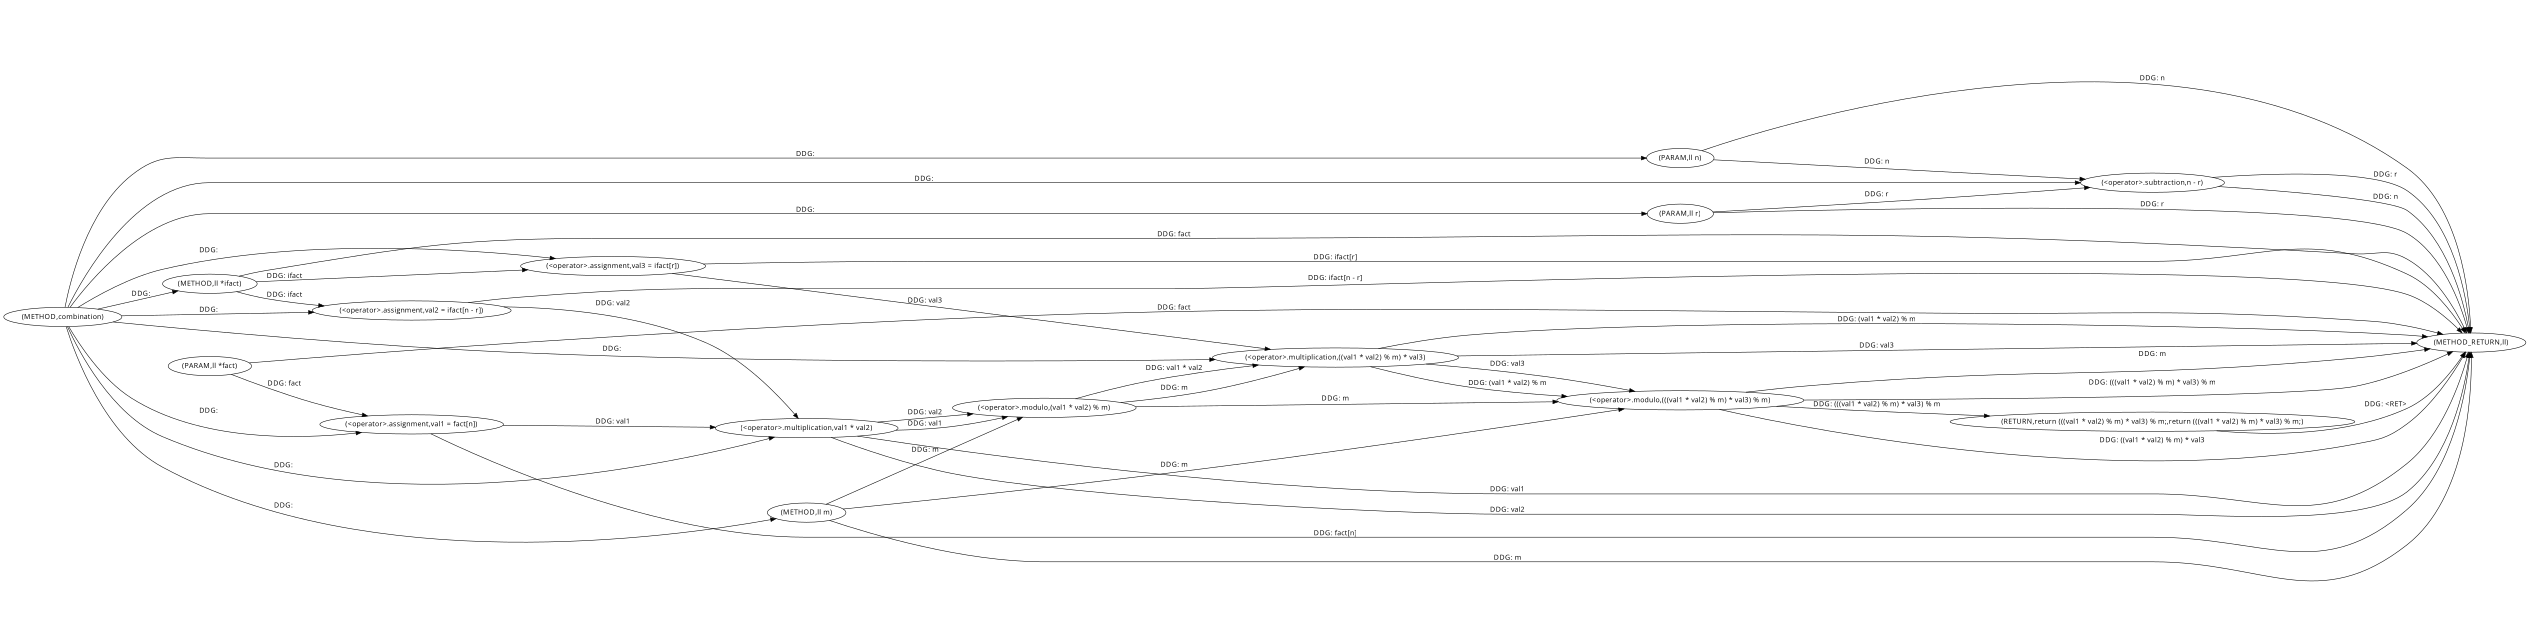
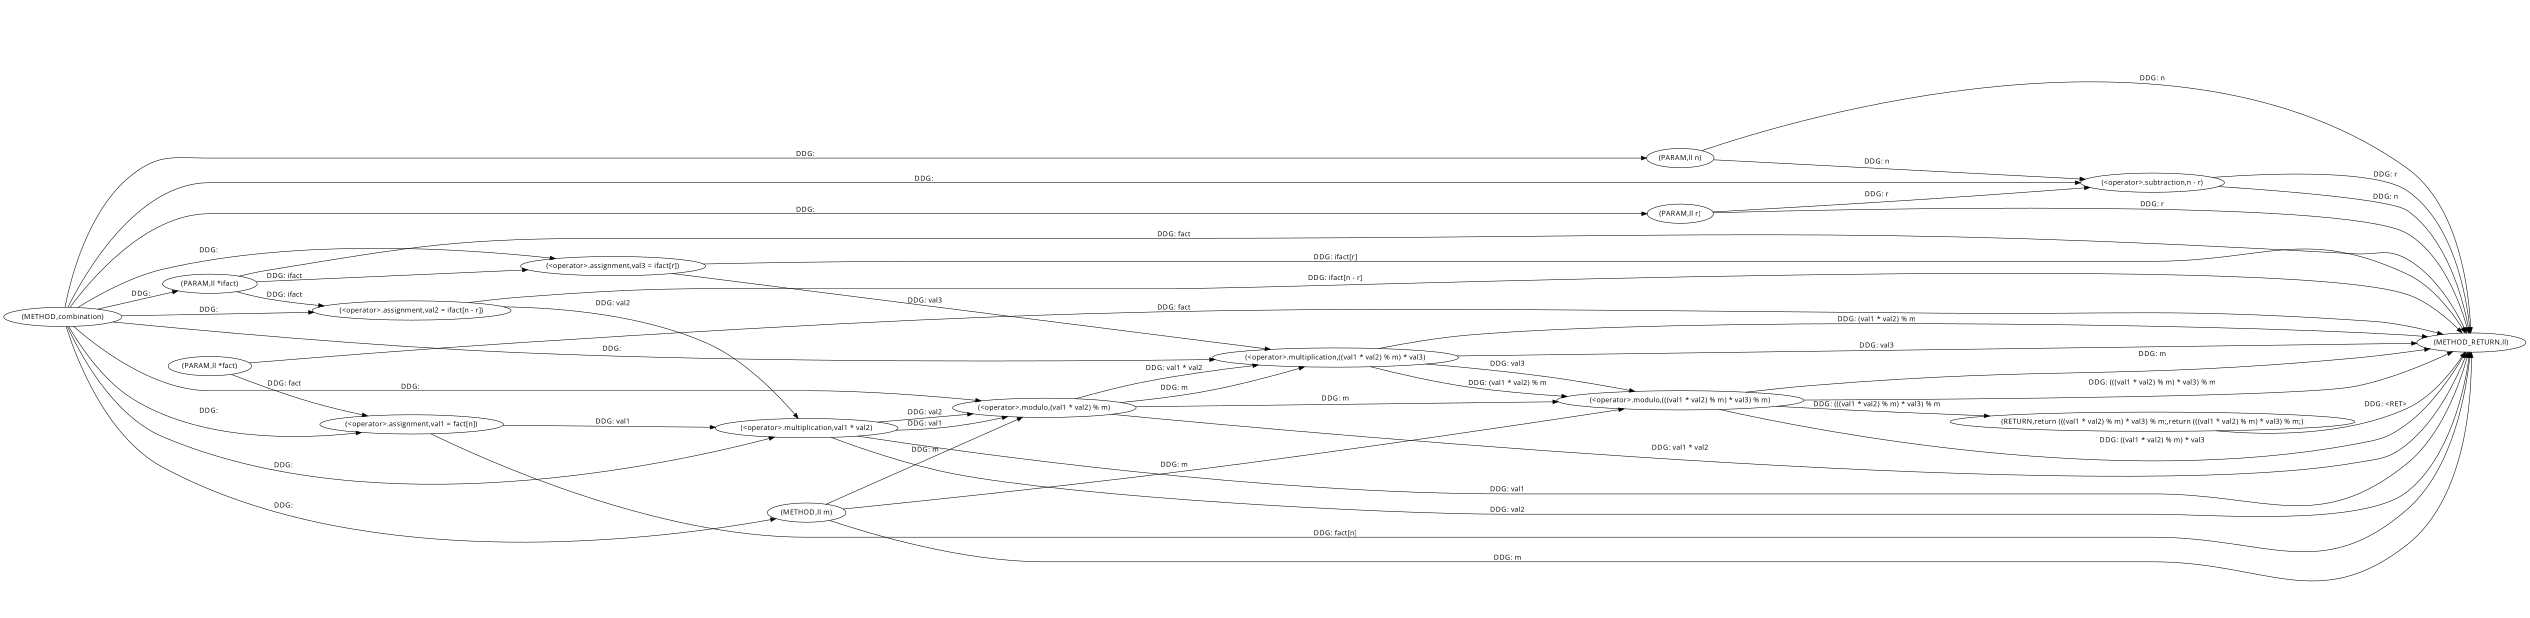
(210, 284) -> (210, 284)
none -> (516, 391)
none -> (1814, 467)
